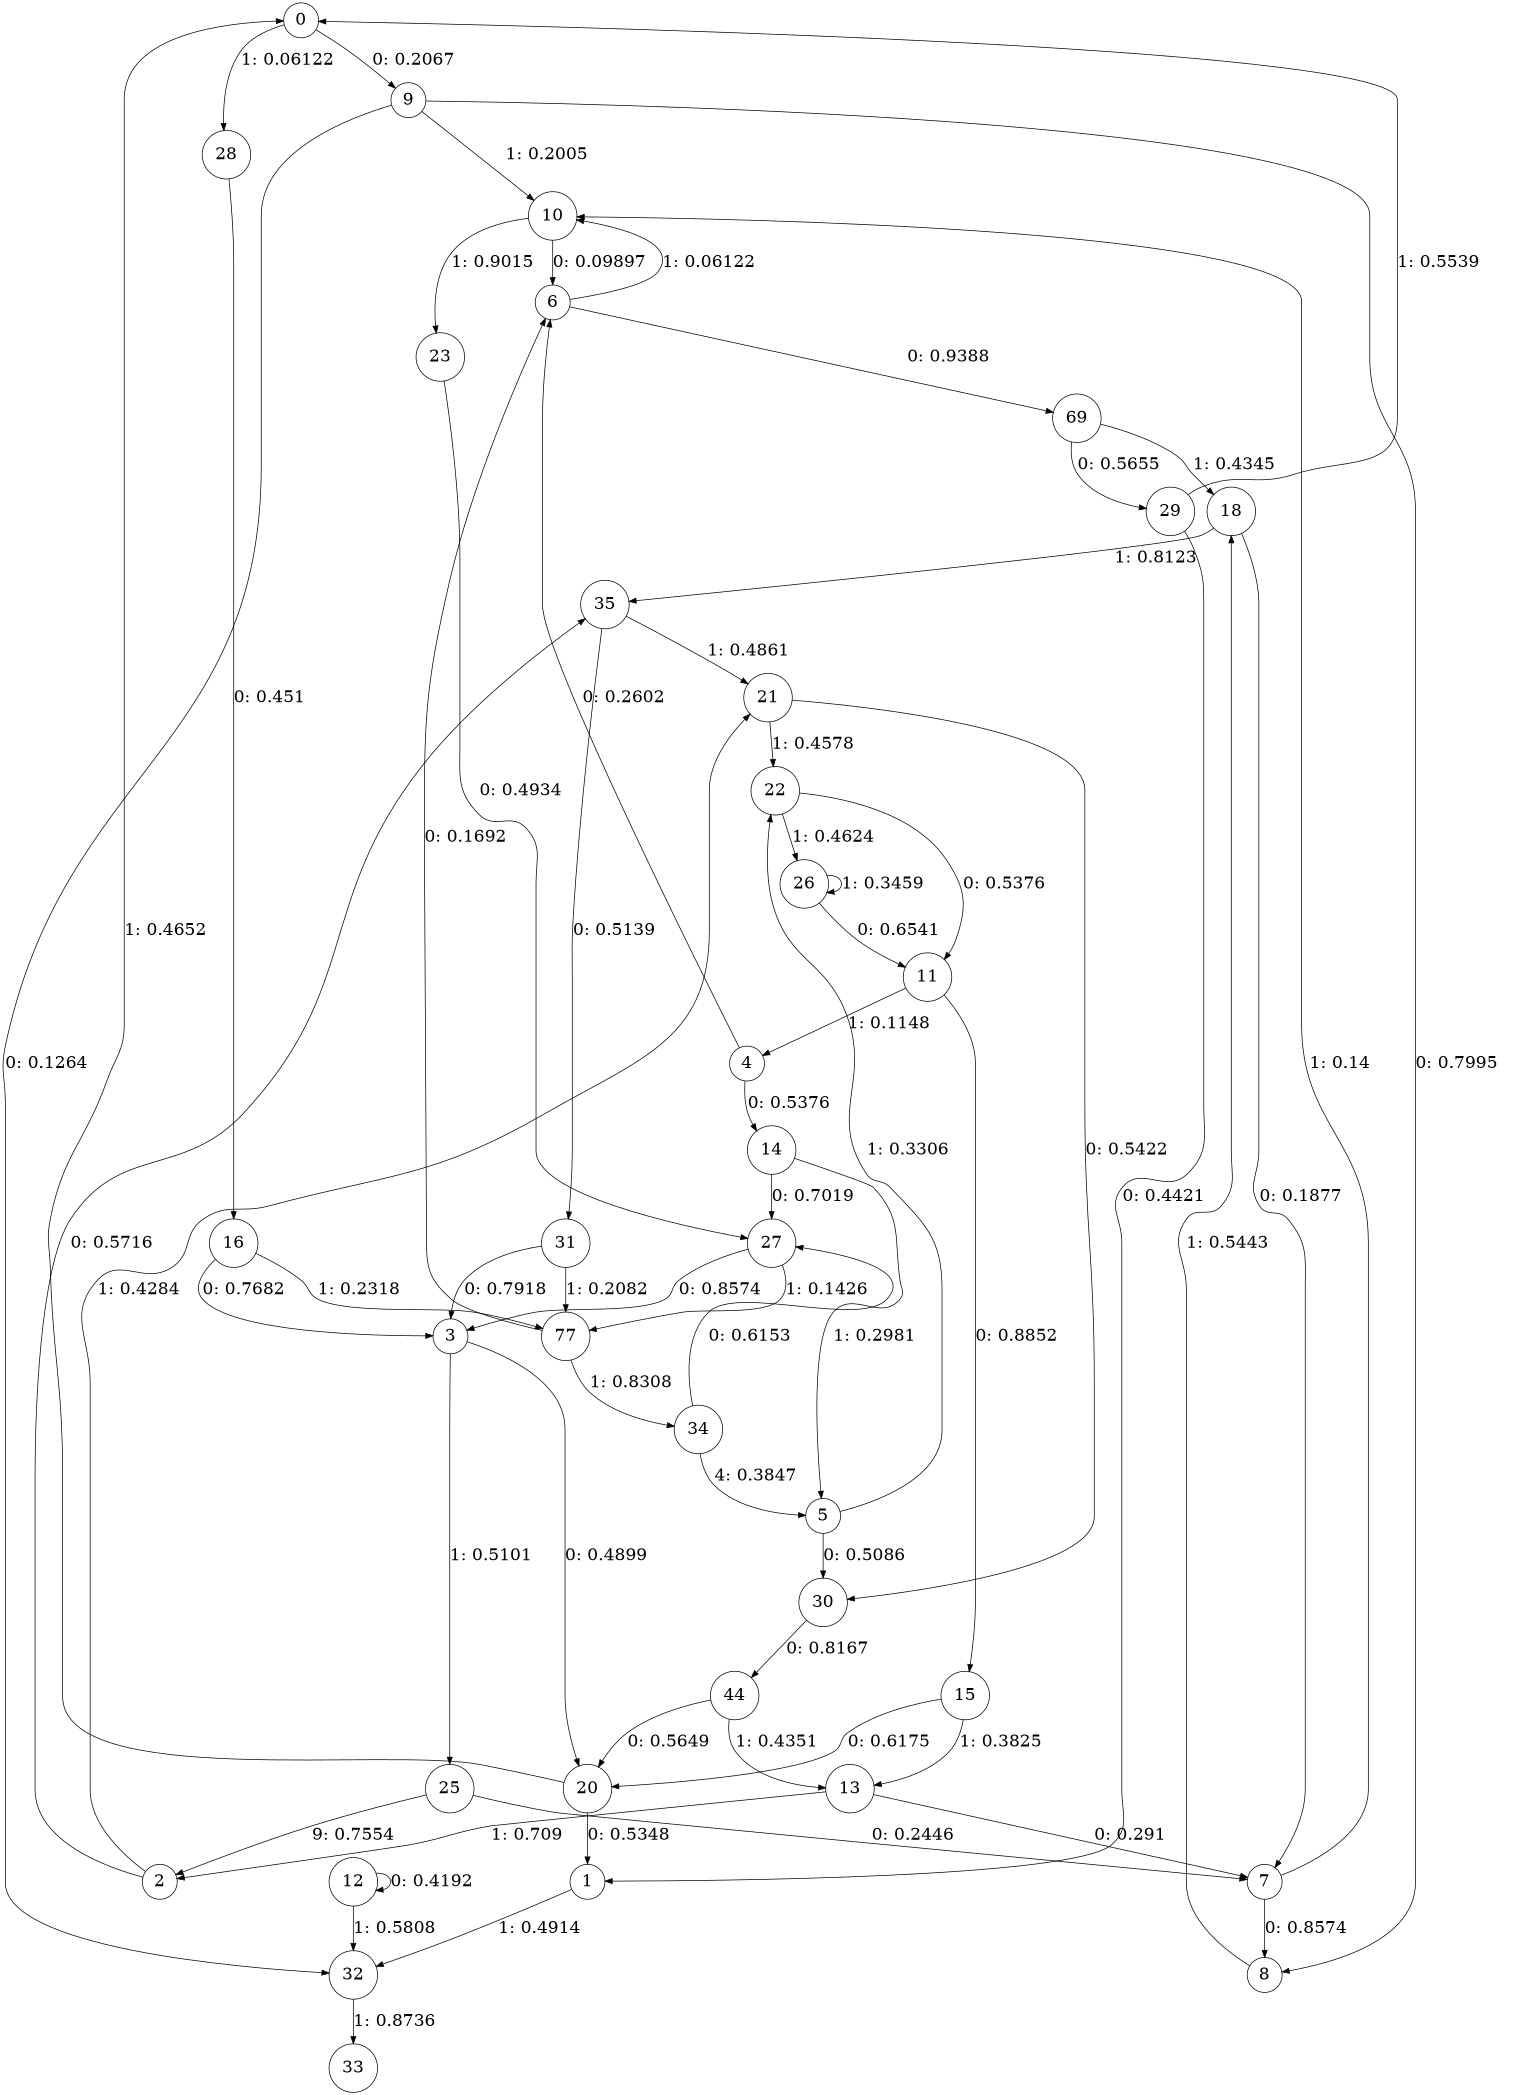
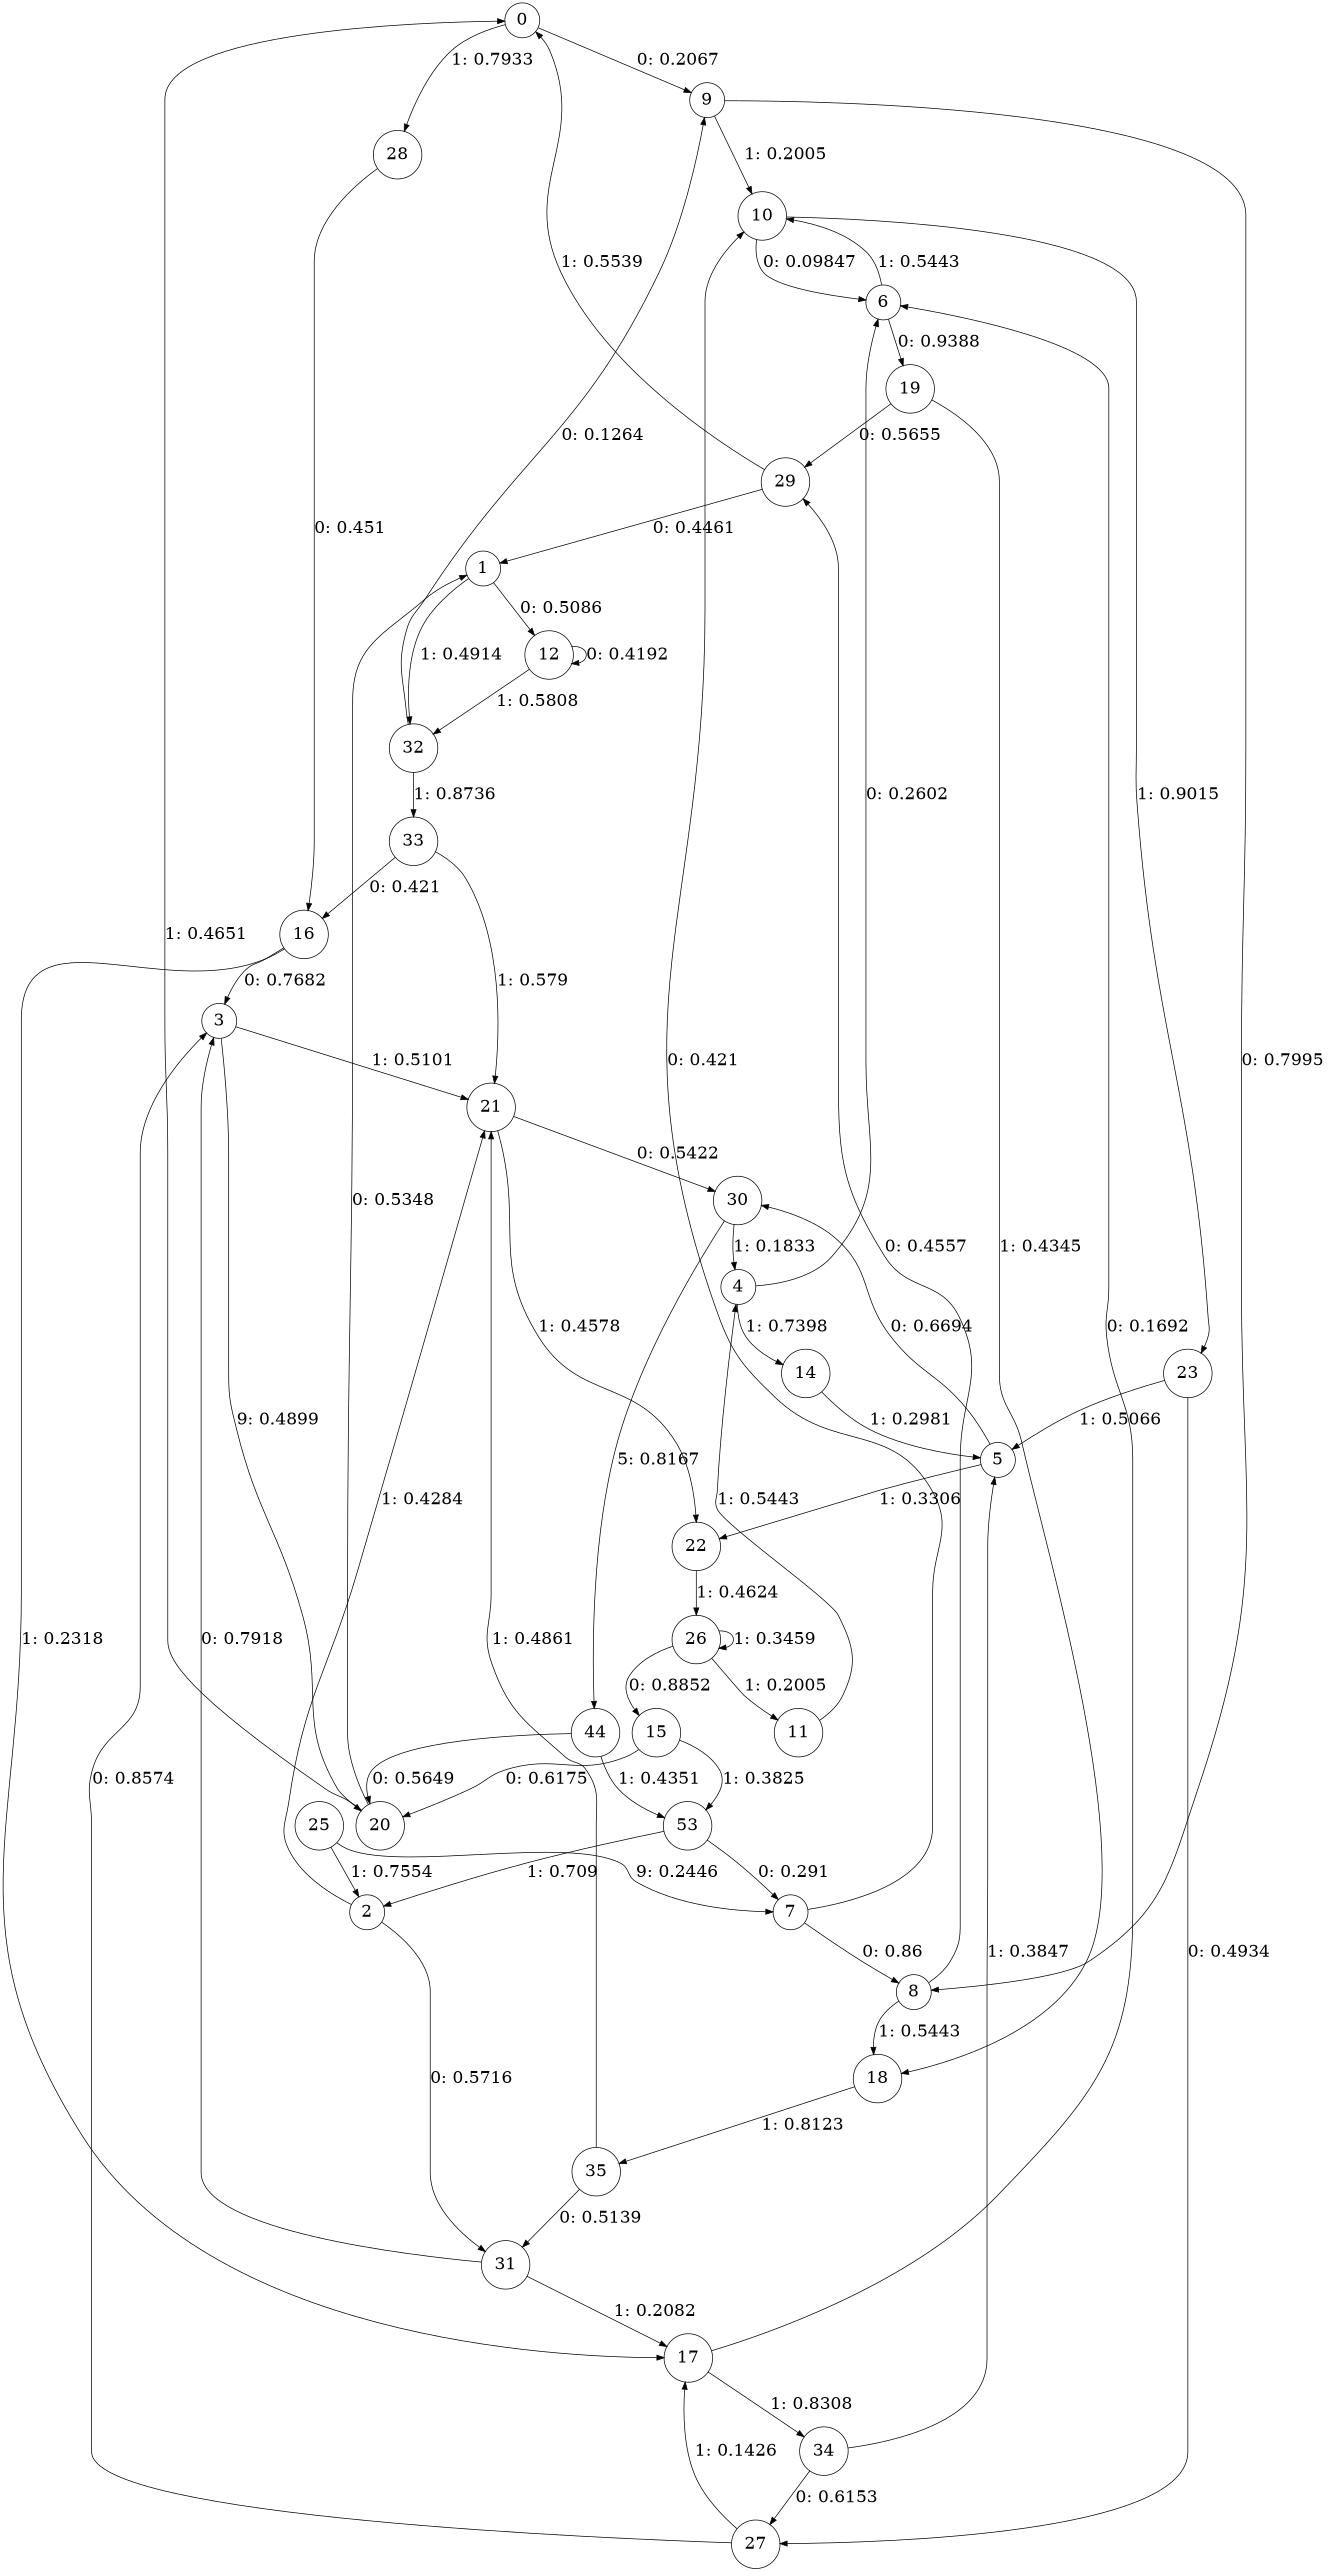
(293, 60) -> (501, 60)
(605, 263) -> (815, 263)
(714, 263) -> (927, 263)
(1077, 418) -> (910, 389)
none -> (512, 606)
(924, 836) -> none
none -> (362, 886)
(174, 931) -> (214, 934)
(907, 931) -> (793, 1686)
none -> (492, 954)
(897, 1024) -> (767, 1500)
(1354, 1064) -> (714, 1061)
(5, 1097) -> (556, 432)
(797, 1103) -> (795, 1327)
(102, 1186) -> (430, 2085)
(772, 1193) -> none
(1172, 1197) -> (702, 529)
(1262, 1209) -> none
none -> (733, 1243)
none -> (887, 1259)
(975, 1326) -> (635, 1669)
(566, 1336) -> (688, 2358)
none -> (1089, 1406)
(764, 1476) -> (1036, 1952)
(450, 1556) -> (343, 1060)
(614, 1556) -> (286, 1420)
(872, 1556) -> (940, 1327)
(835, 1649) -> (667, 1460)
(850, 1789) -> (688, 1826)
(361, 1835) -> (400, 1872)
(921, 1835) -> (685, 1872)
(1314, 1928) -> (906, 1952)
